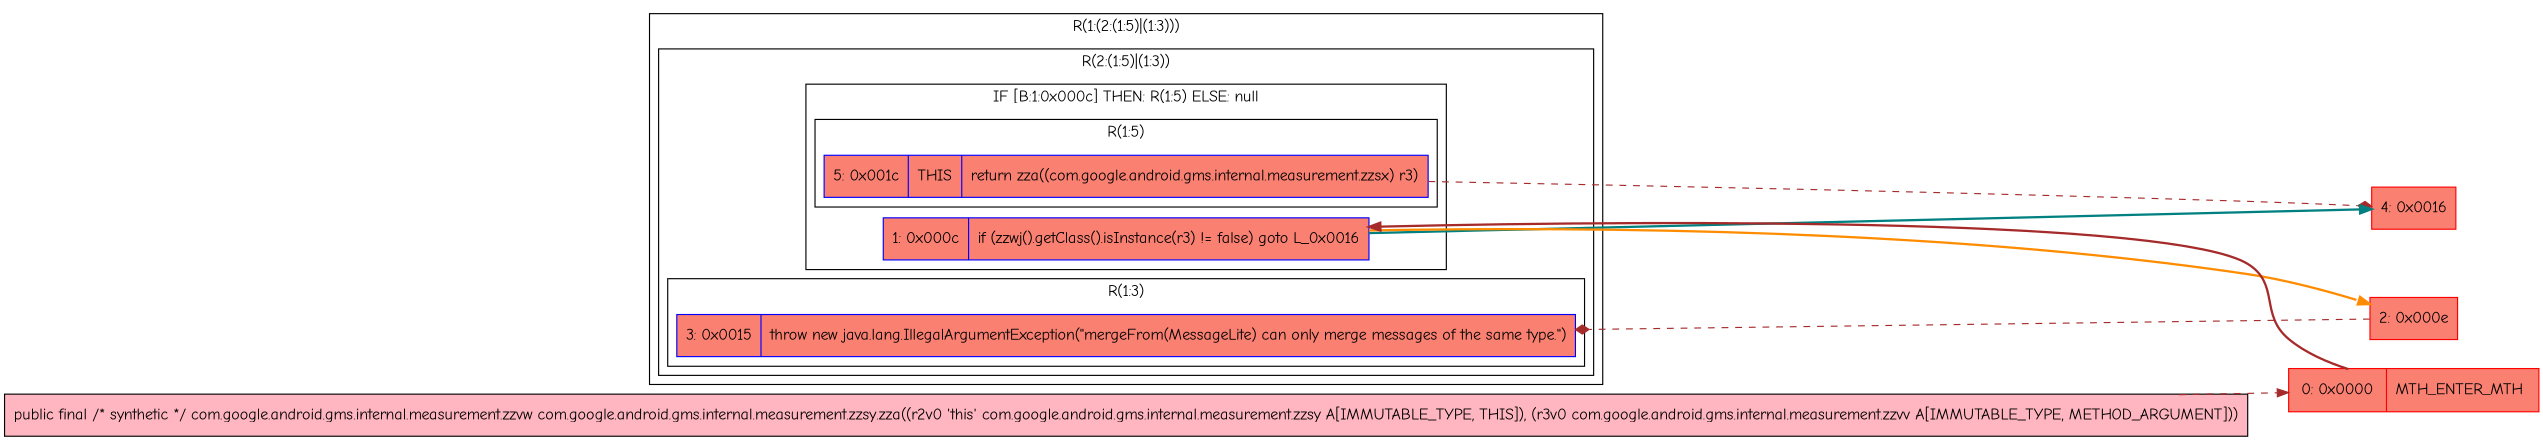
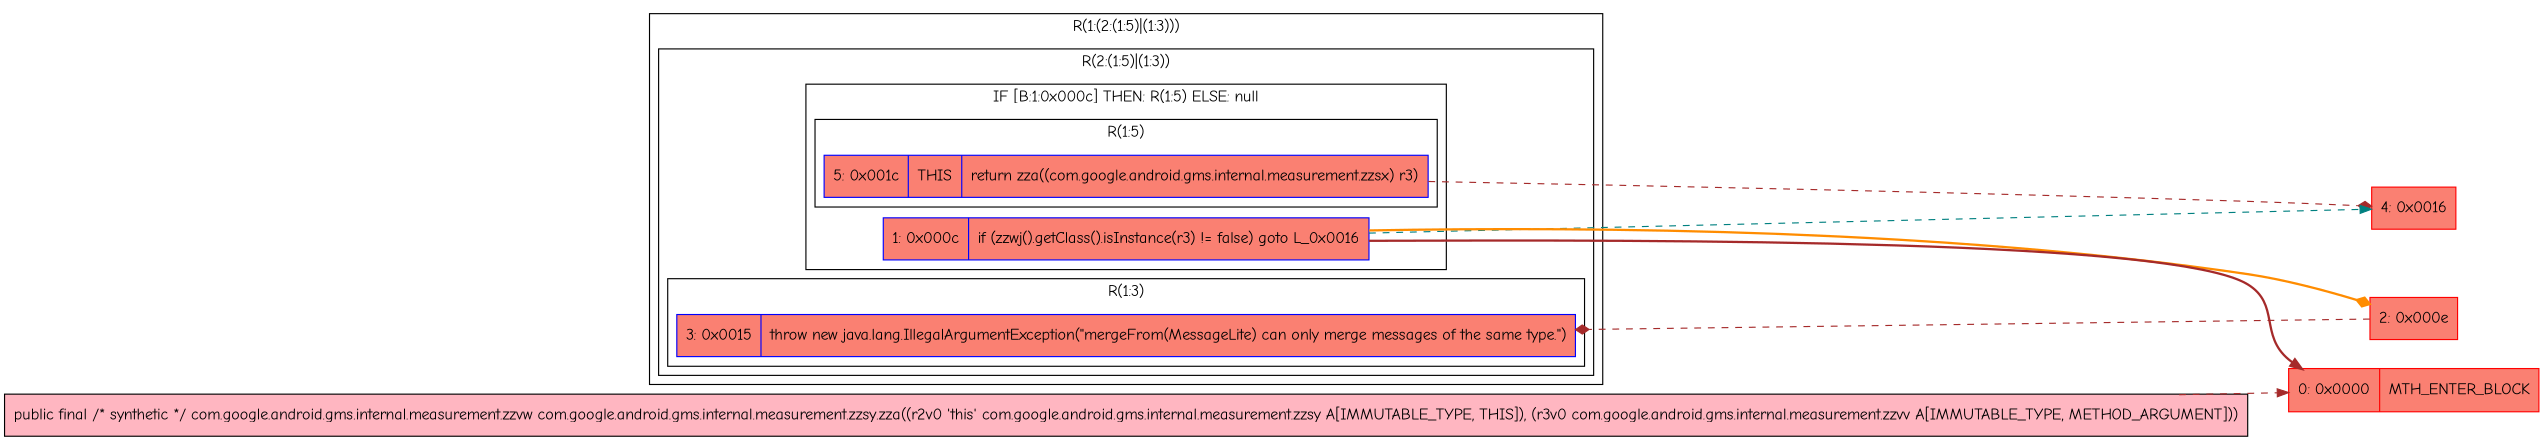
(1939, 219) -> (1864, 221)
(1945, 228) -> (1832, 244)
(1865, 238) -> (1840, 237)
(2459, 390) -> (2459, 390)
